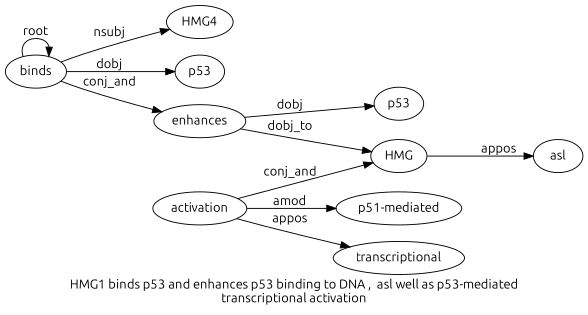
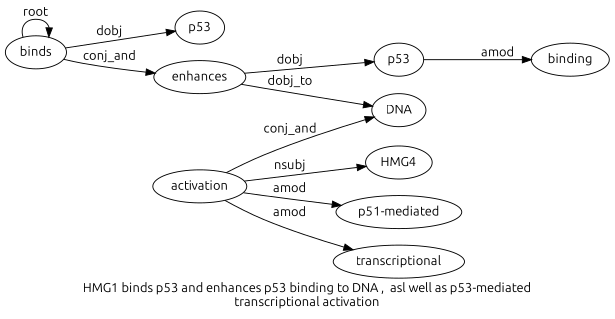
(110, 46) -> (301, 174)
none -> (570, 60)
(399, 156) -> (399, 110)
(558, 156) -> none
(290, 219) -> (290, 213)
